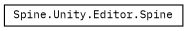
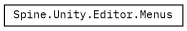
(94, 16) -> (94, 16)
